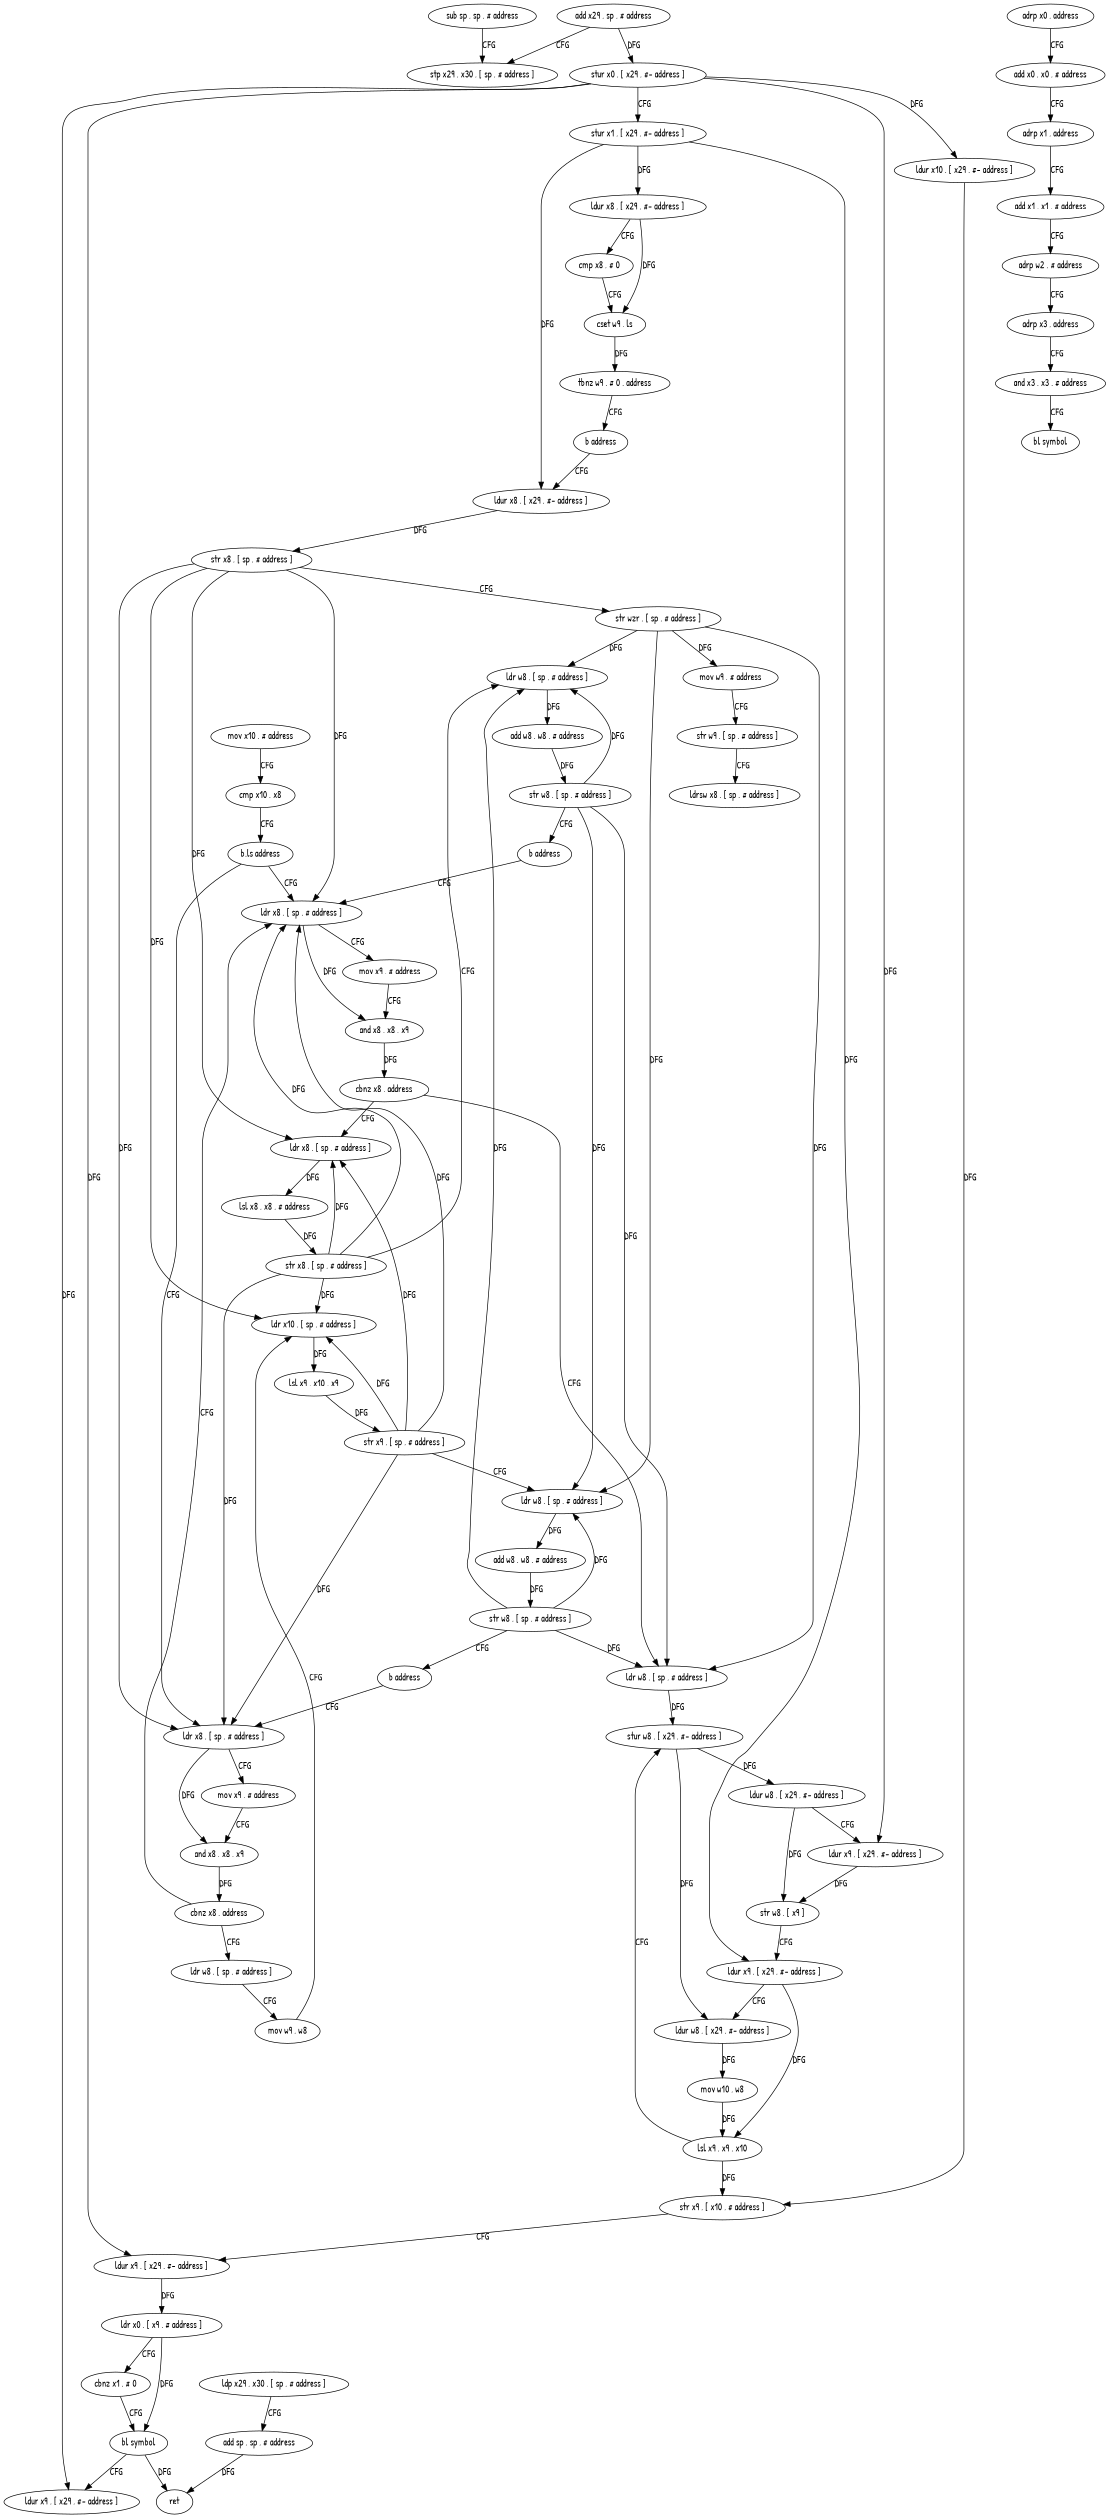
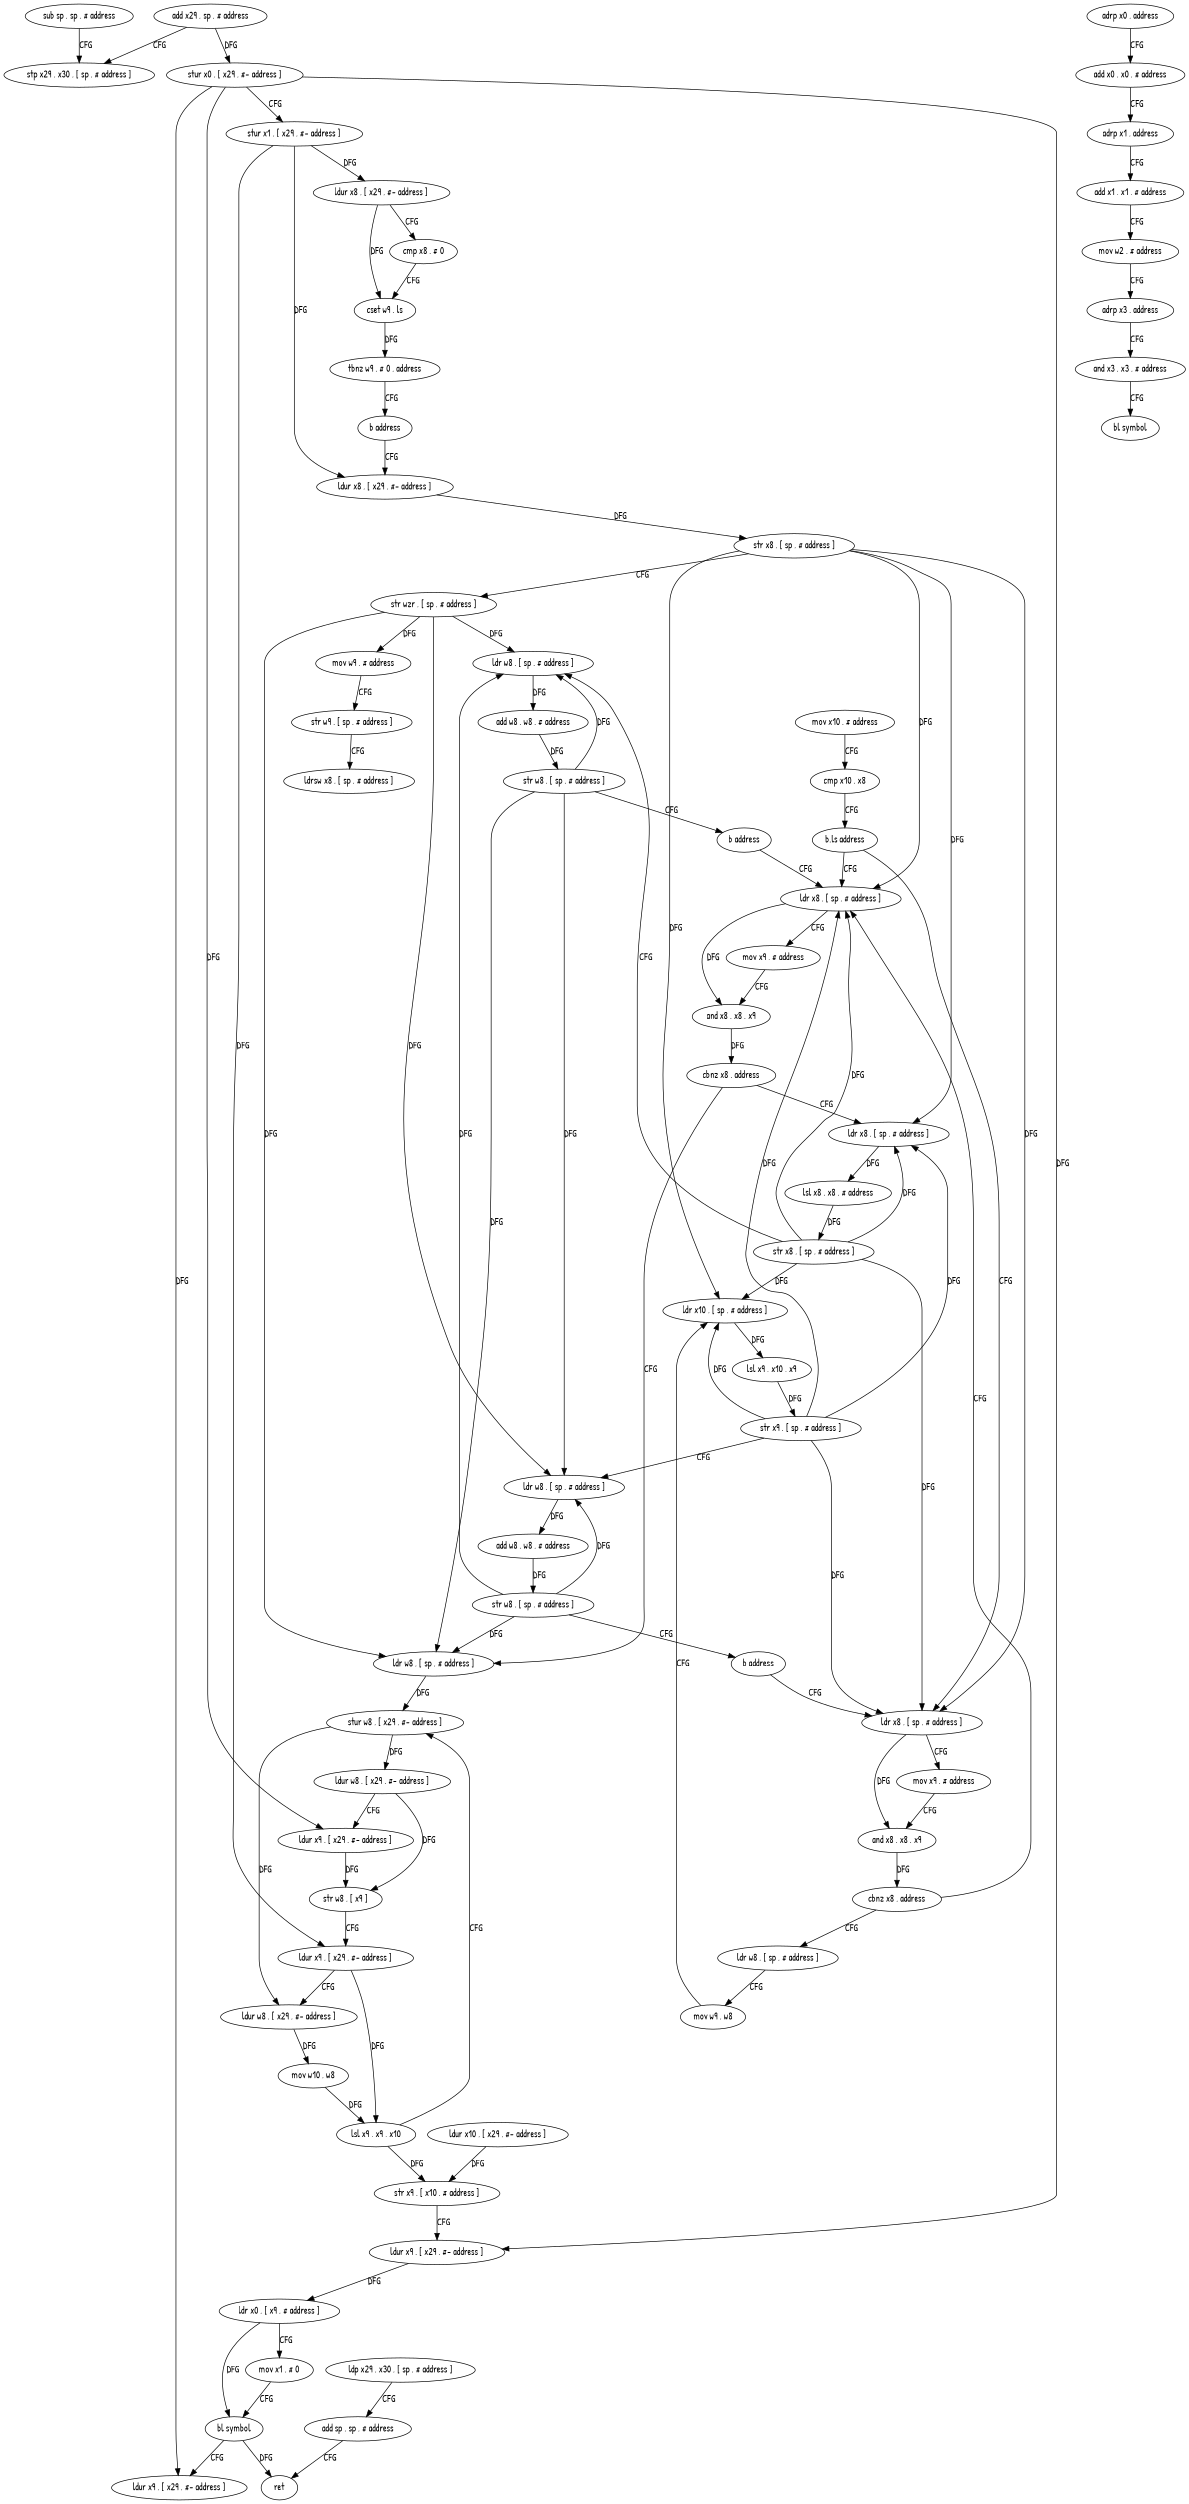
(840, 87) -> none
(1050, 266) -> (1130, 252)
(116, 2384) -> (279, 2370)
(228, 2473) -> (330, 2458)
